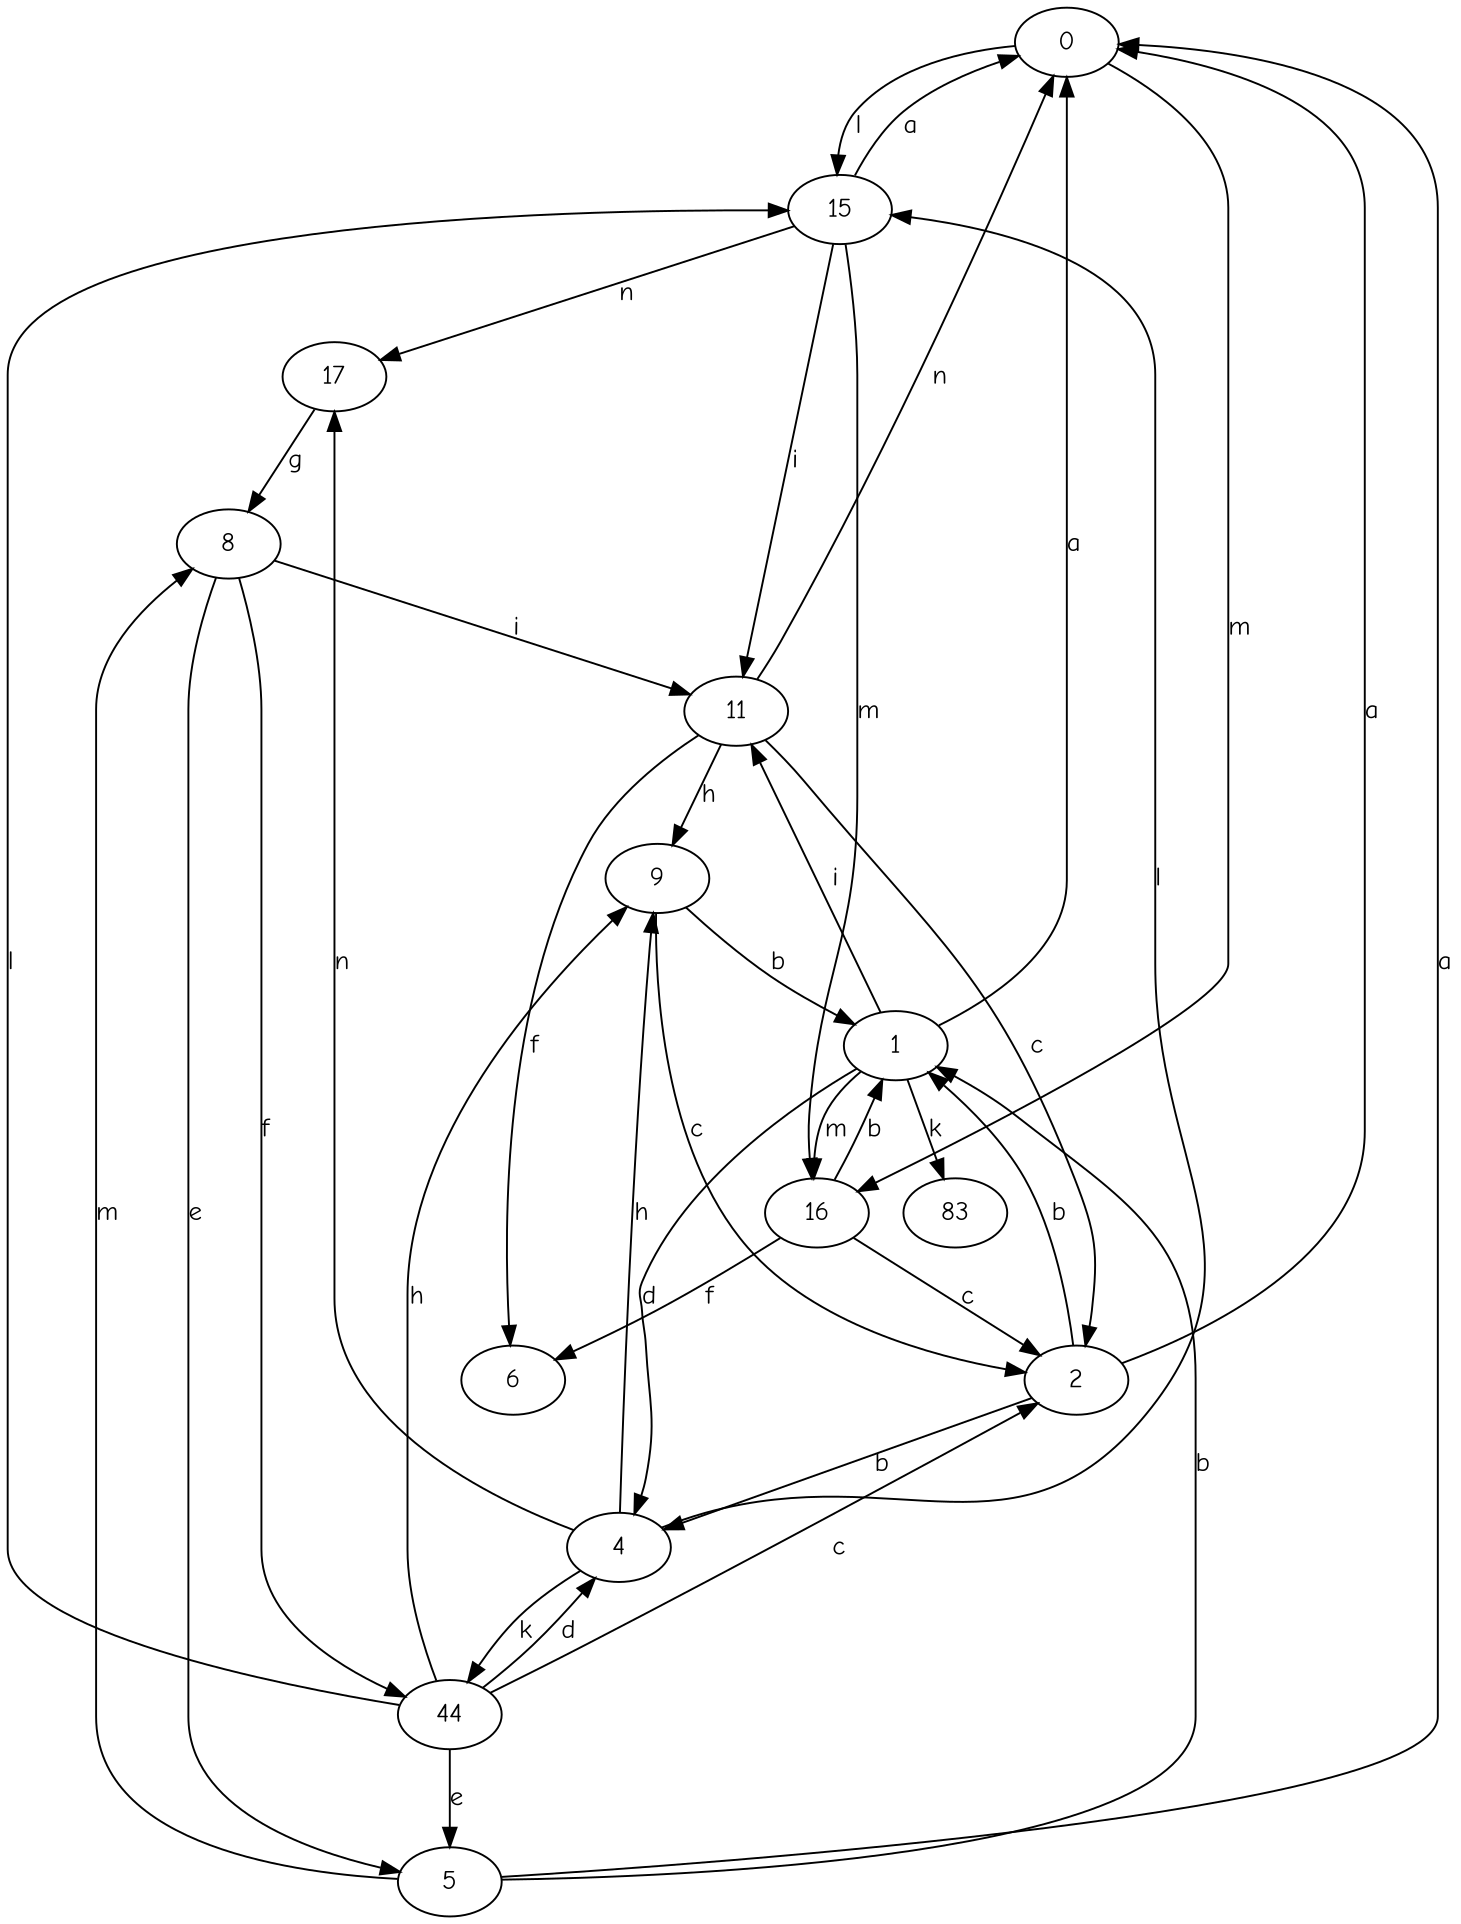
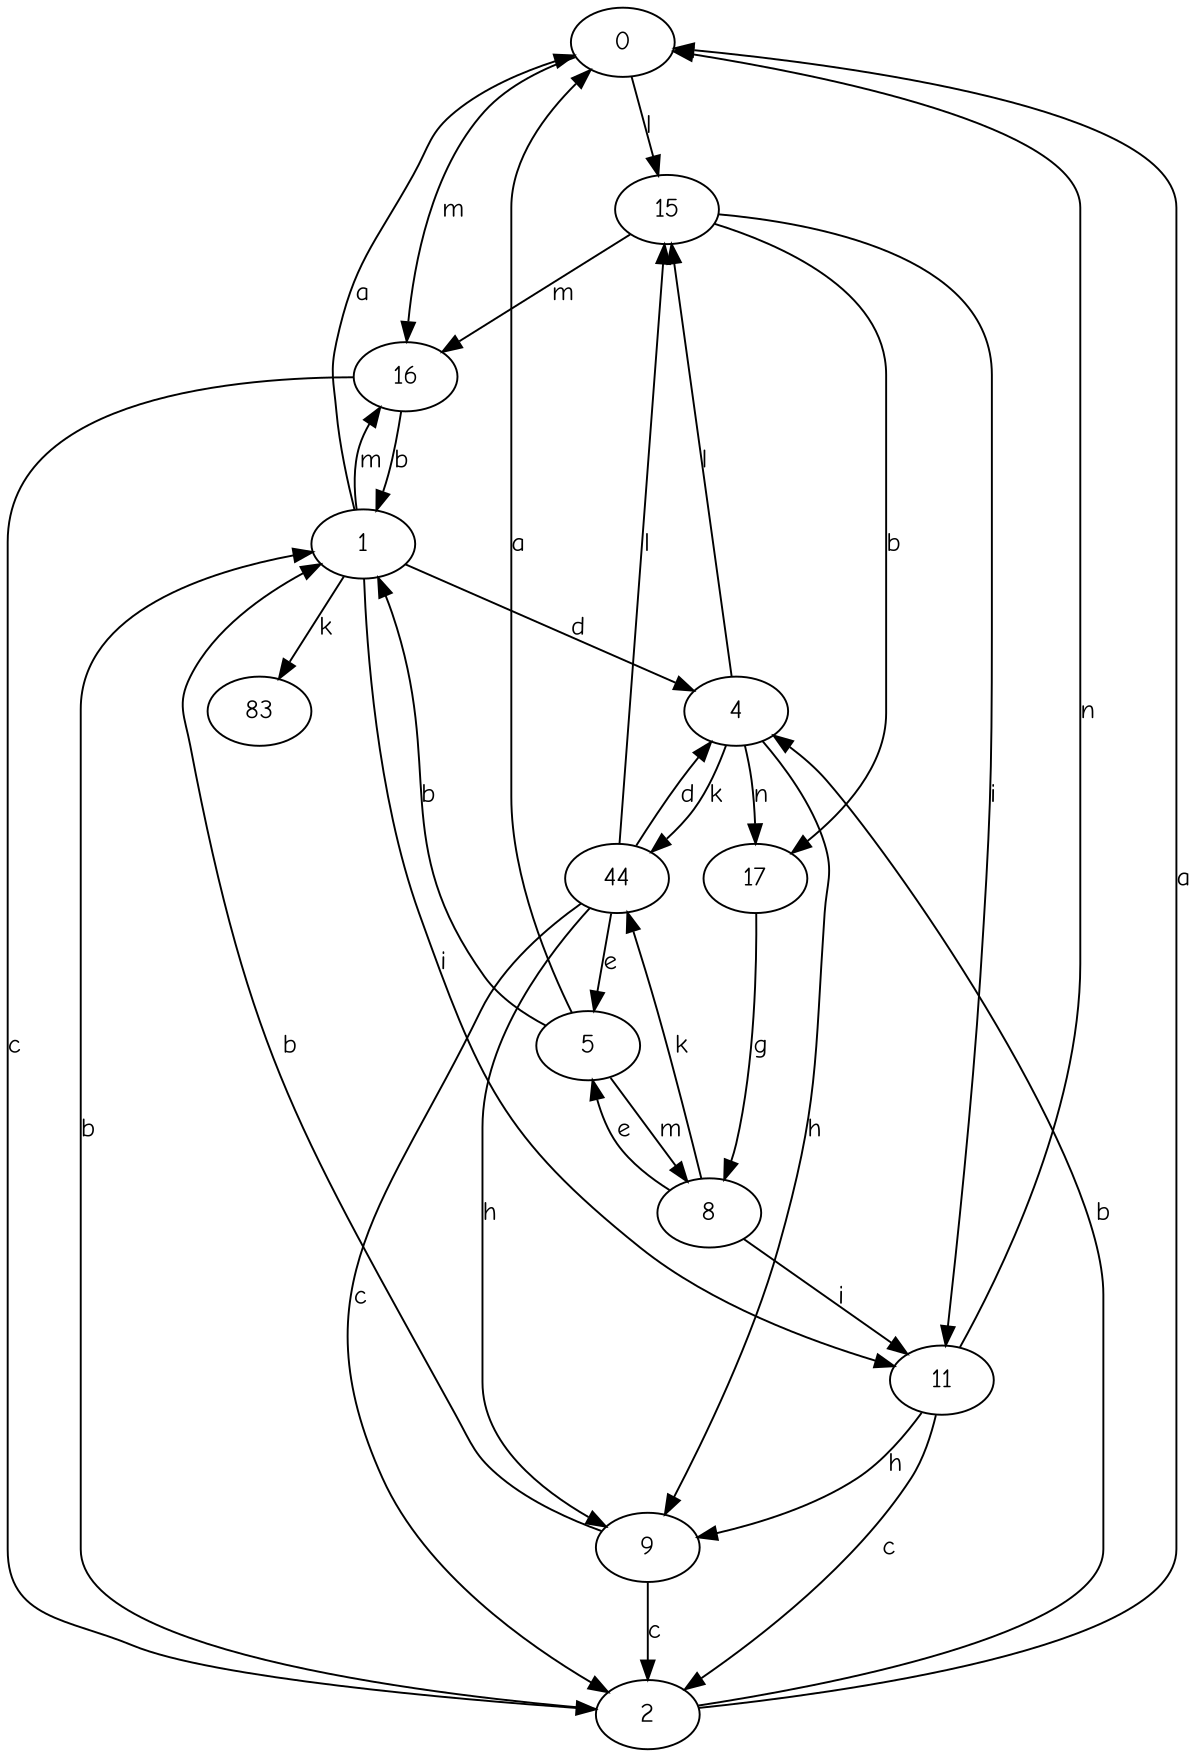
(915, 103) -> none
(627, 293) -> (894, 544)
(265, 1129) -> (681, 1046)
(513, 1380) -> none
